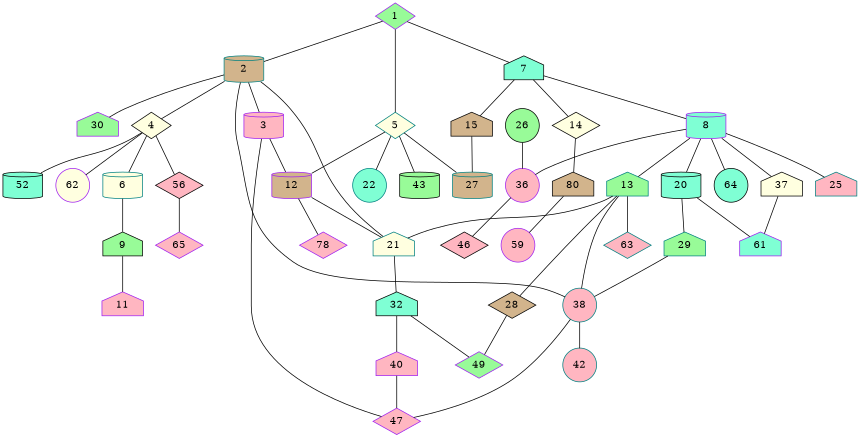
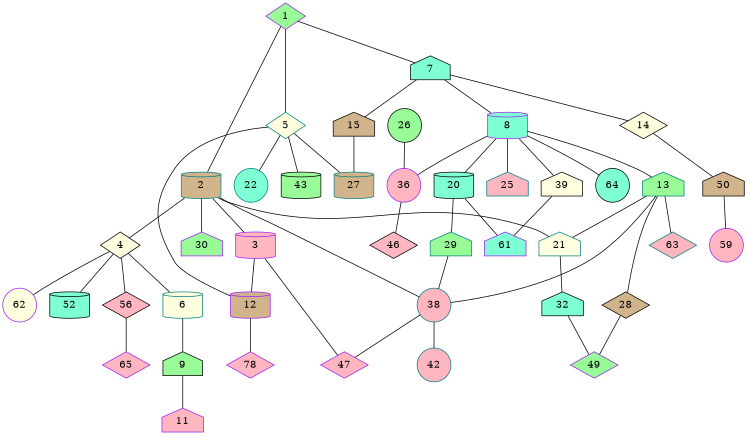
(573, 185) -> (724, 185)
(782, 185) -> (562, 185)
(346, 217) -> none
(397, 365) -> none
